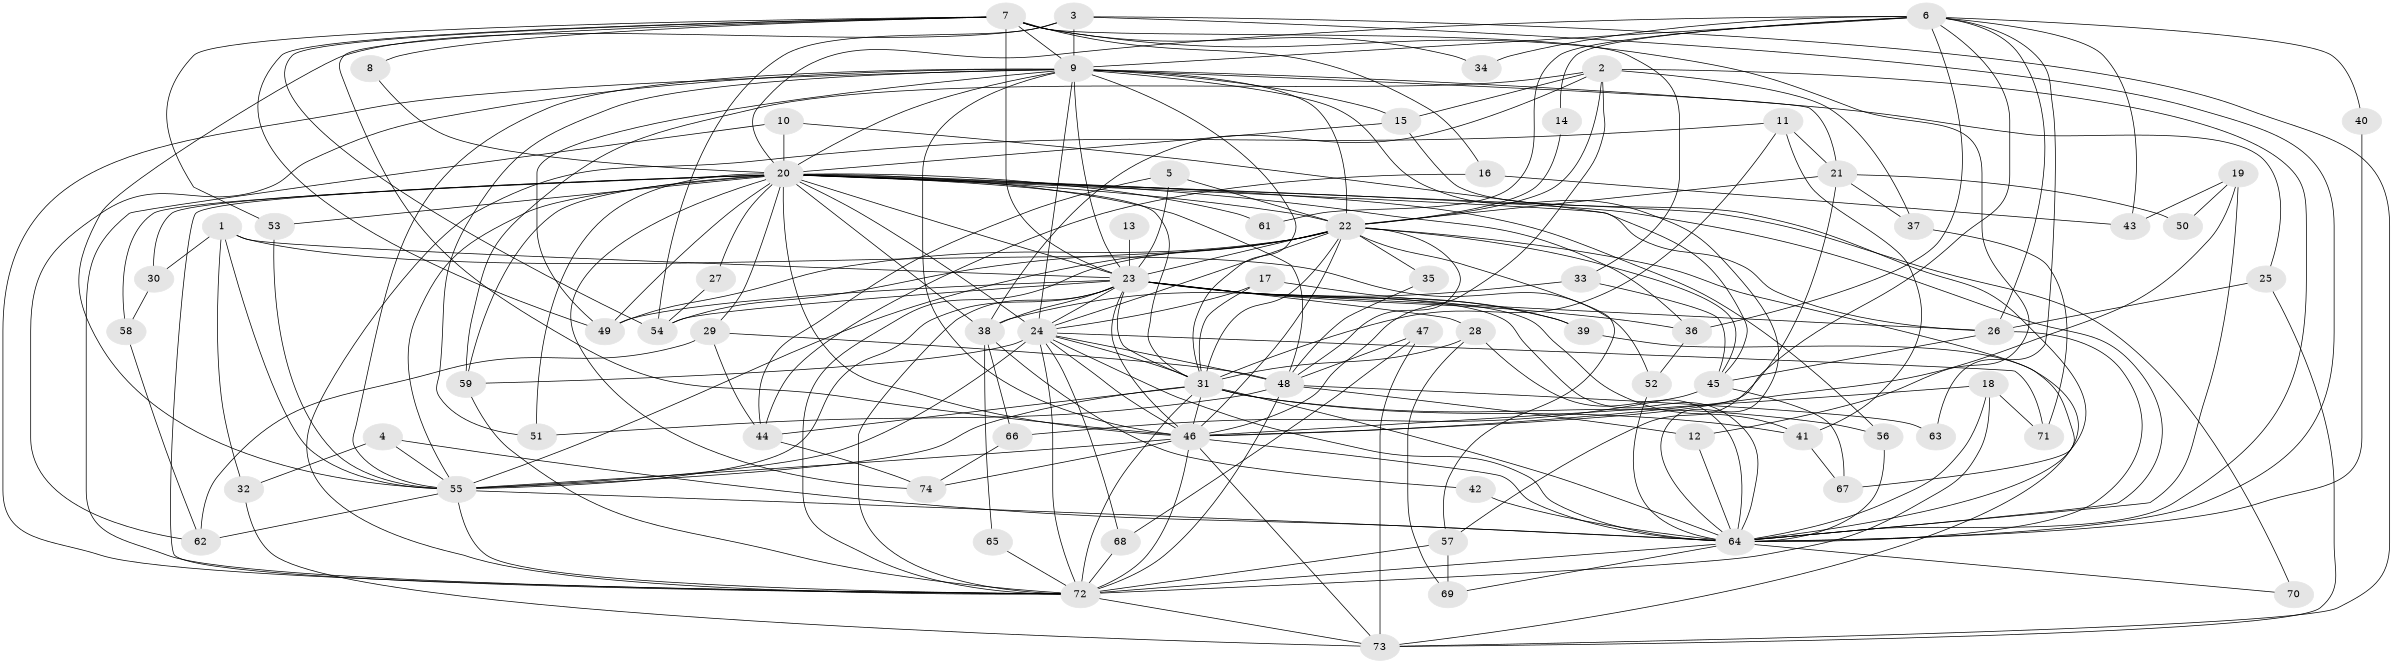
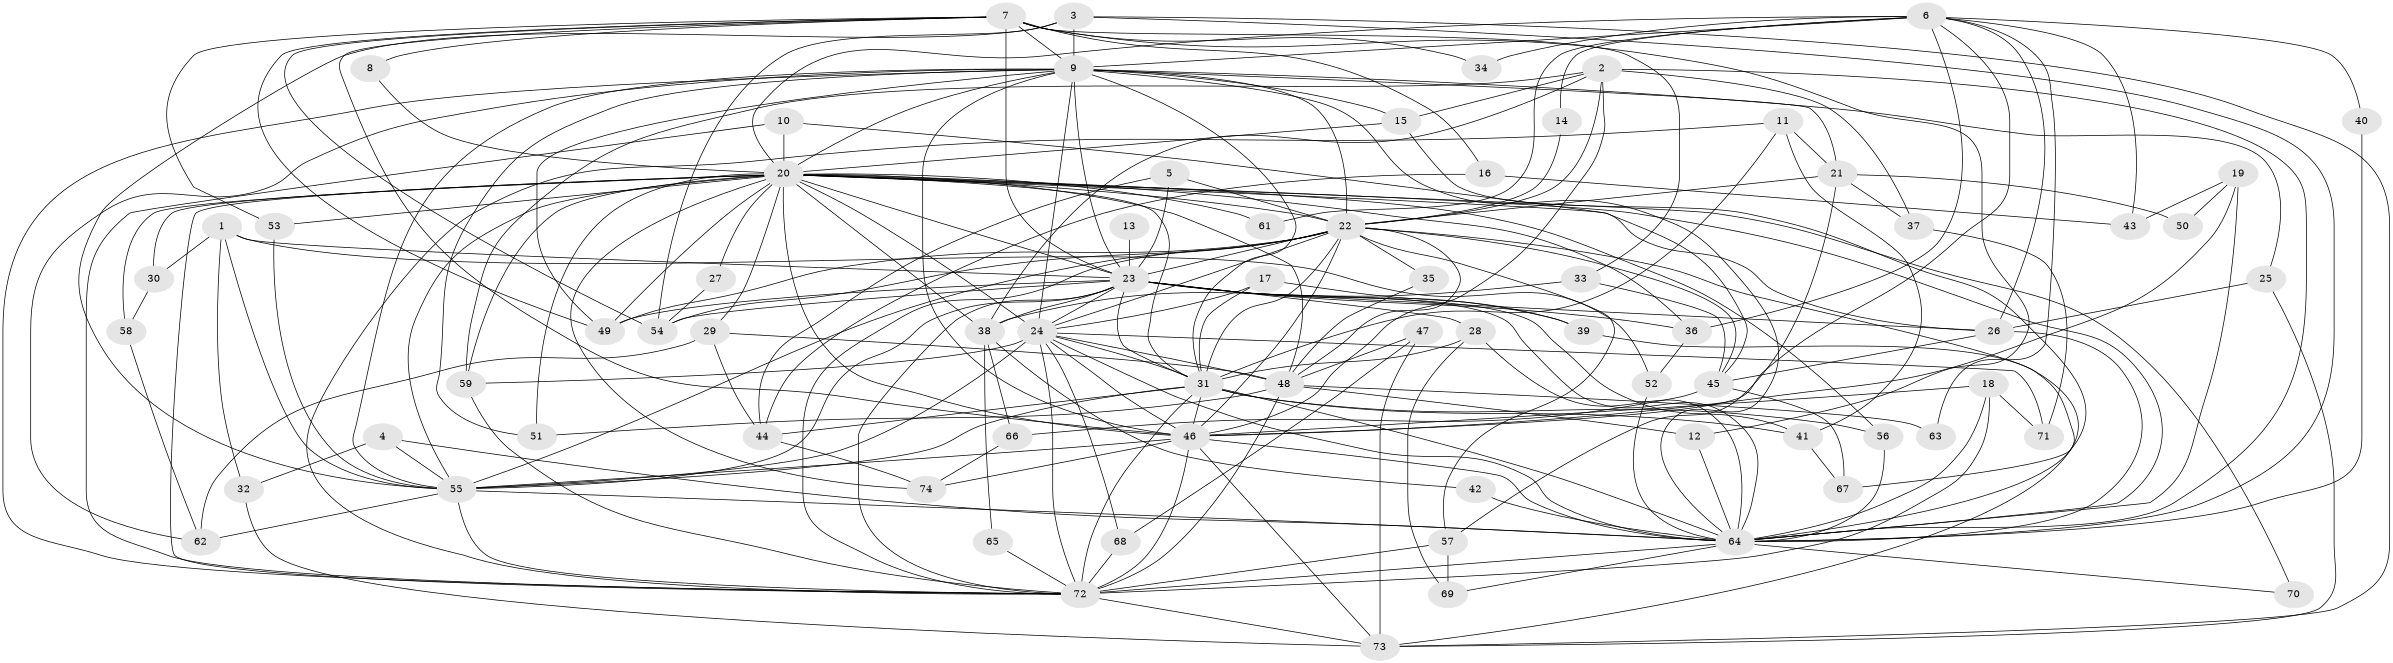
(1125, 367) -> none
